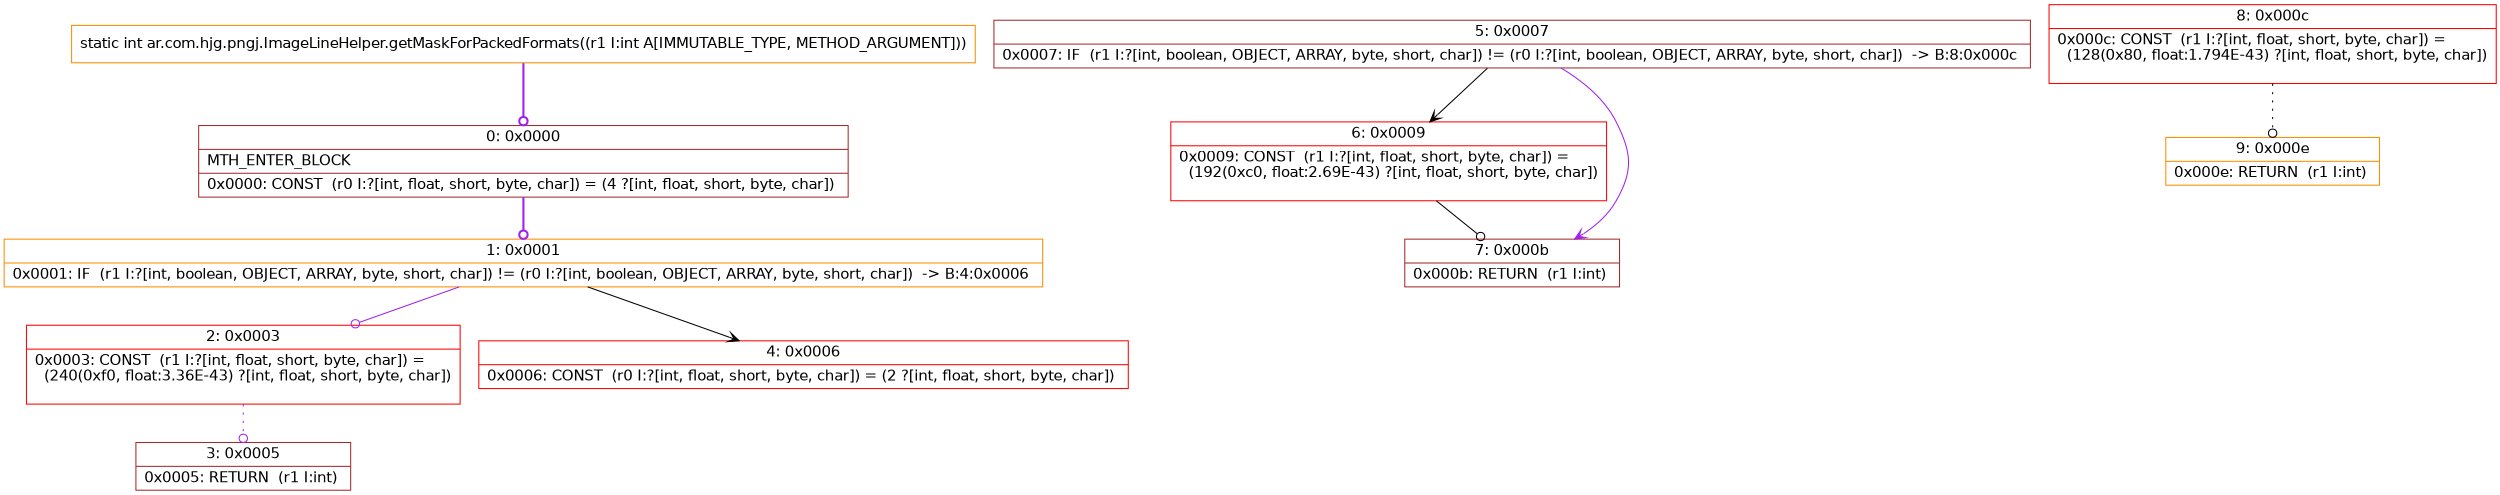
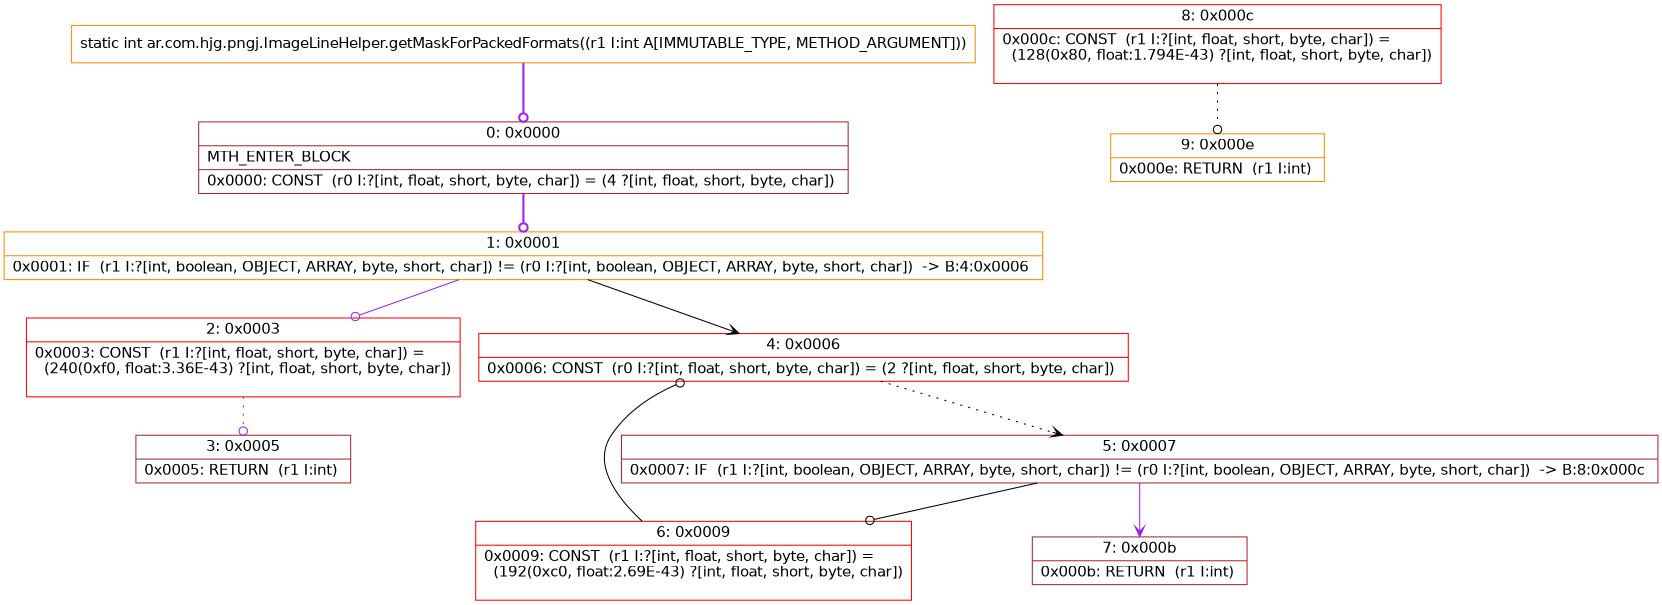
(1463, 91) -> (956, 501)
(1457, 217) -> (608, 443)
none -> (967, 407)
